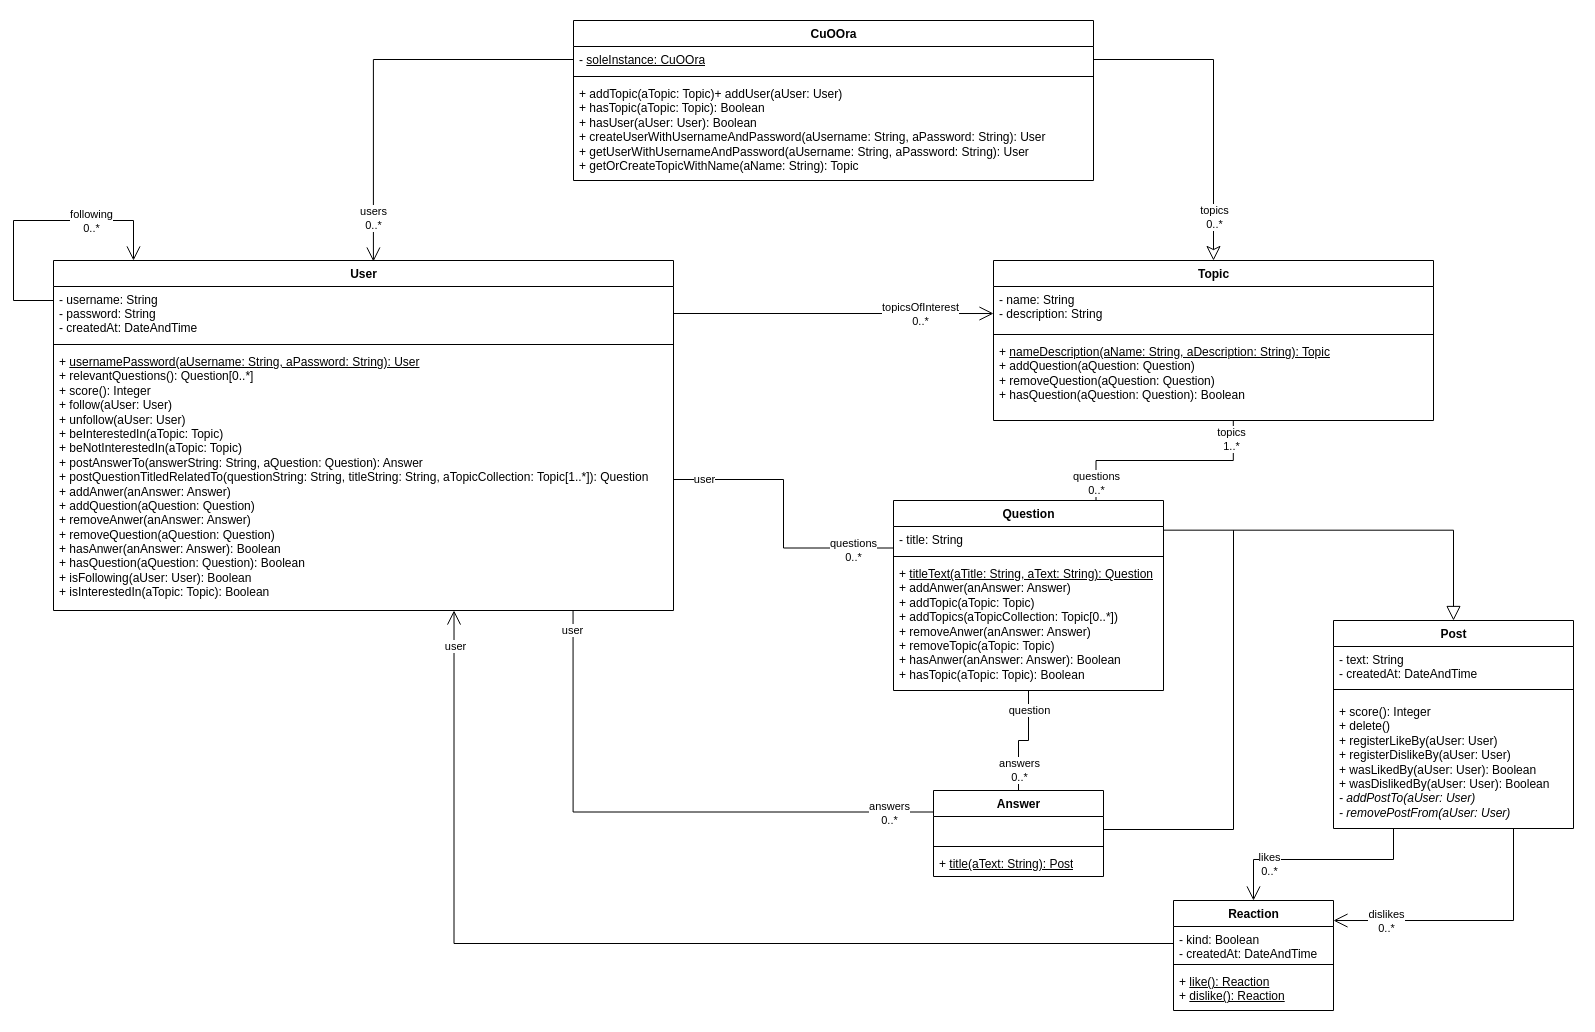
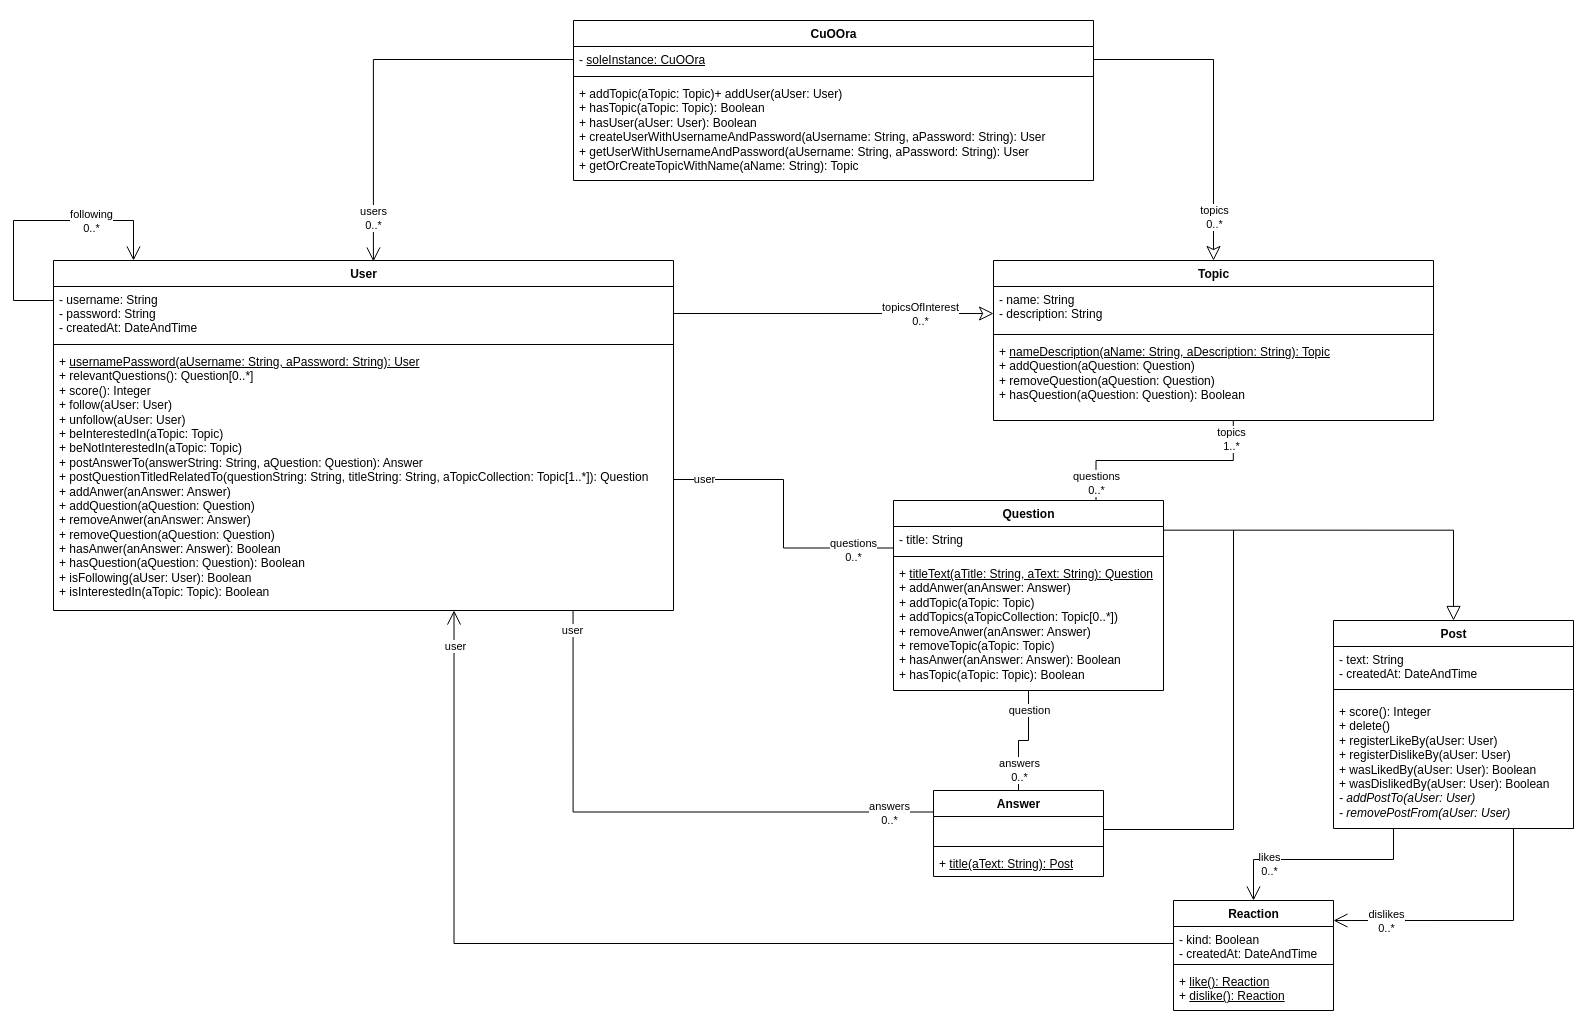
(985, 314) -> (981, 314)
